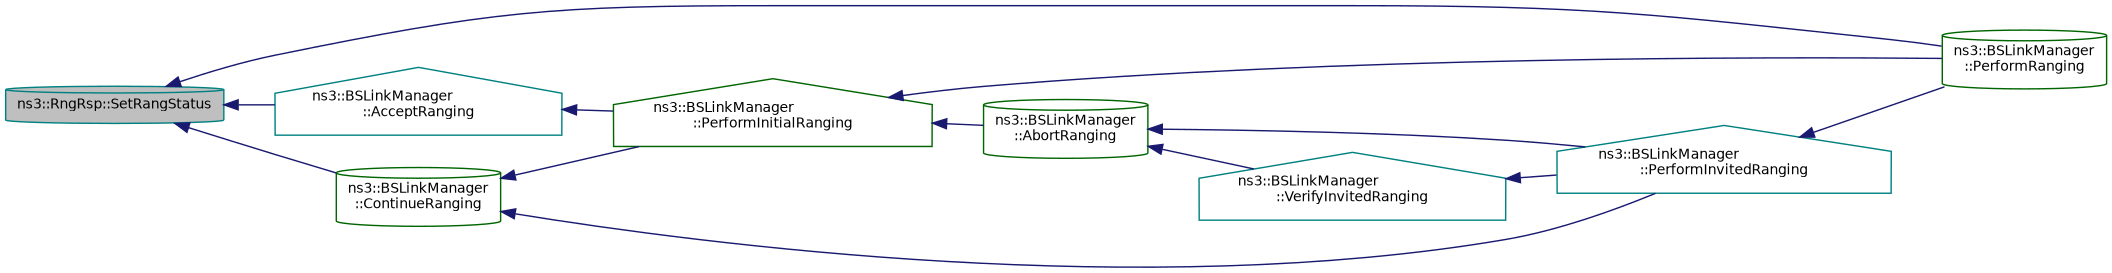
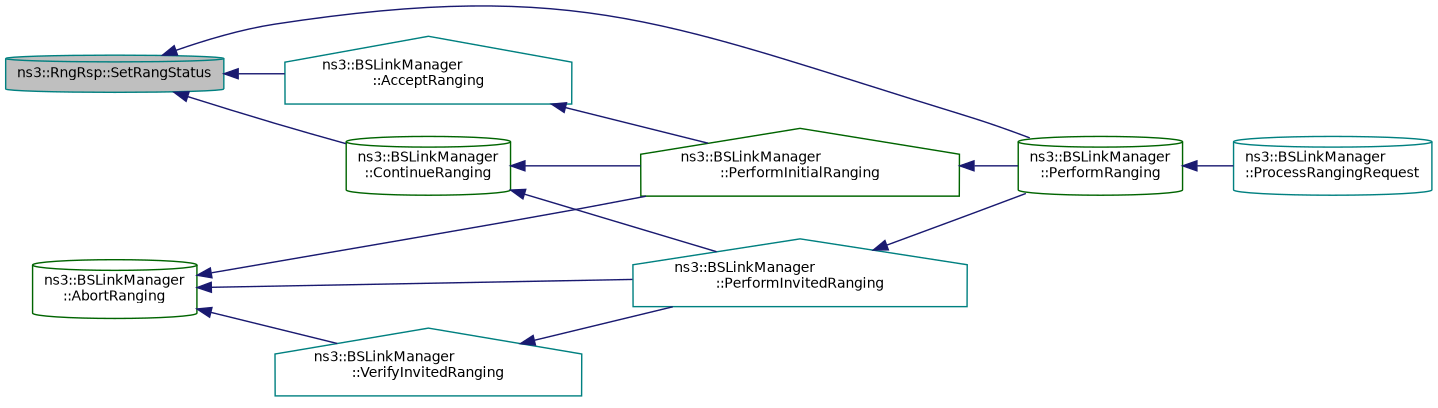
(965, 125) -> (429, 235)
none -> (1333, 166)
